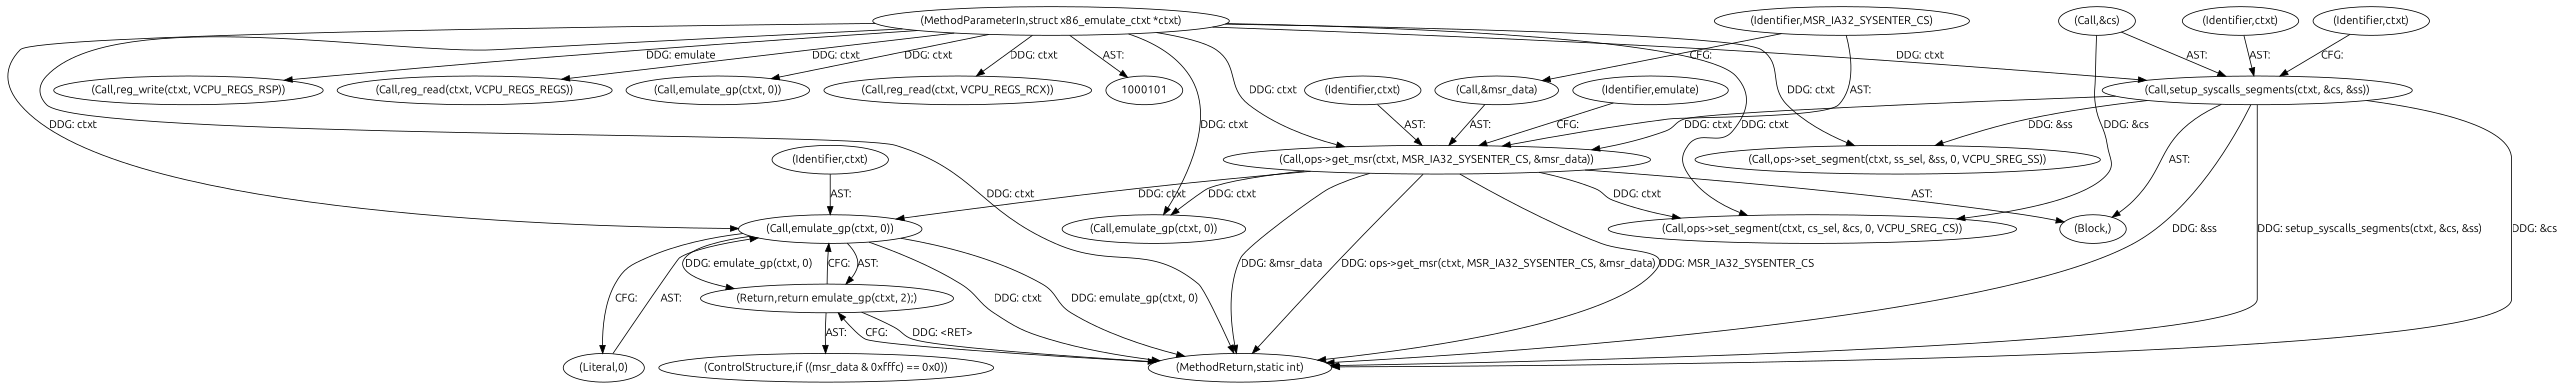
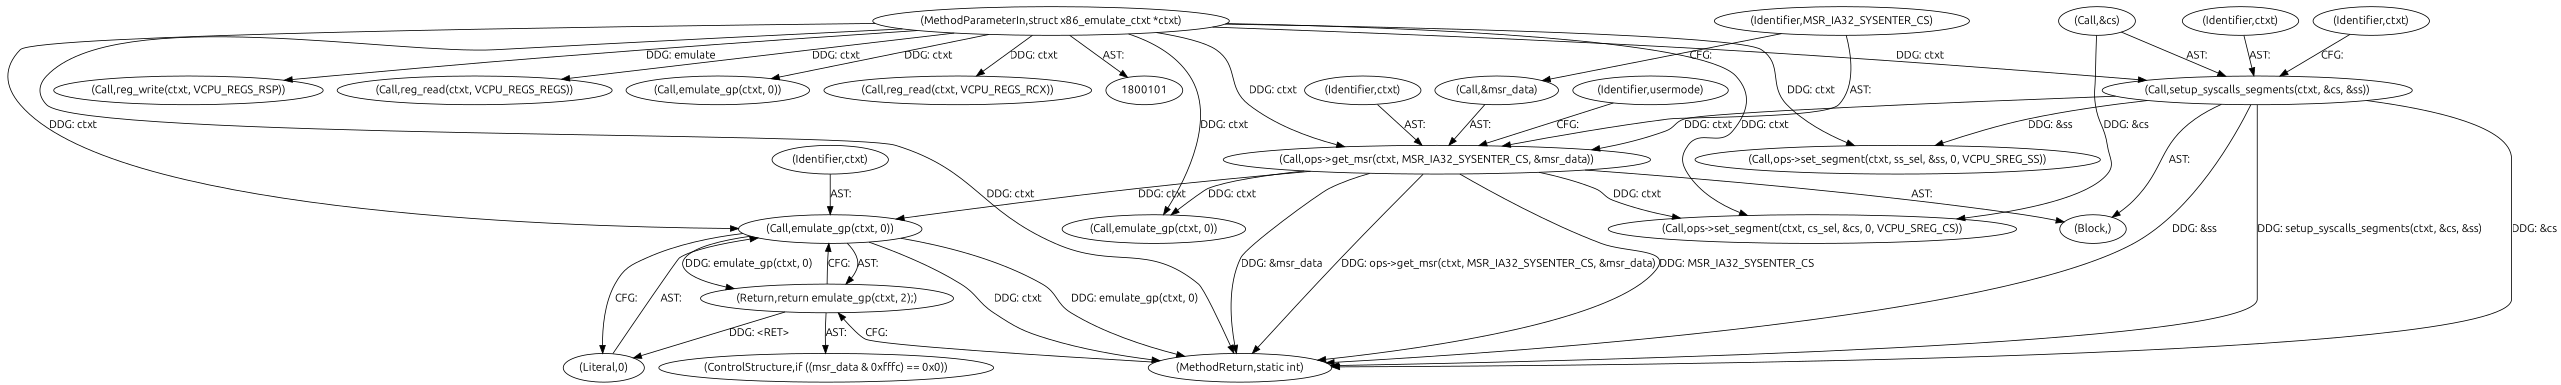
(1144, 90) -> (1144, 90)
(1651, 90) -> (1651, 90)
(1001, 351) -> (713, 334)
